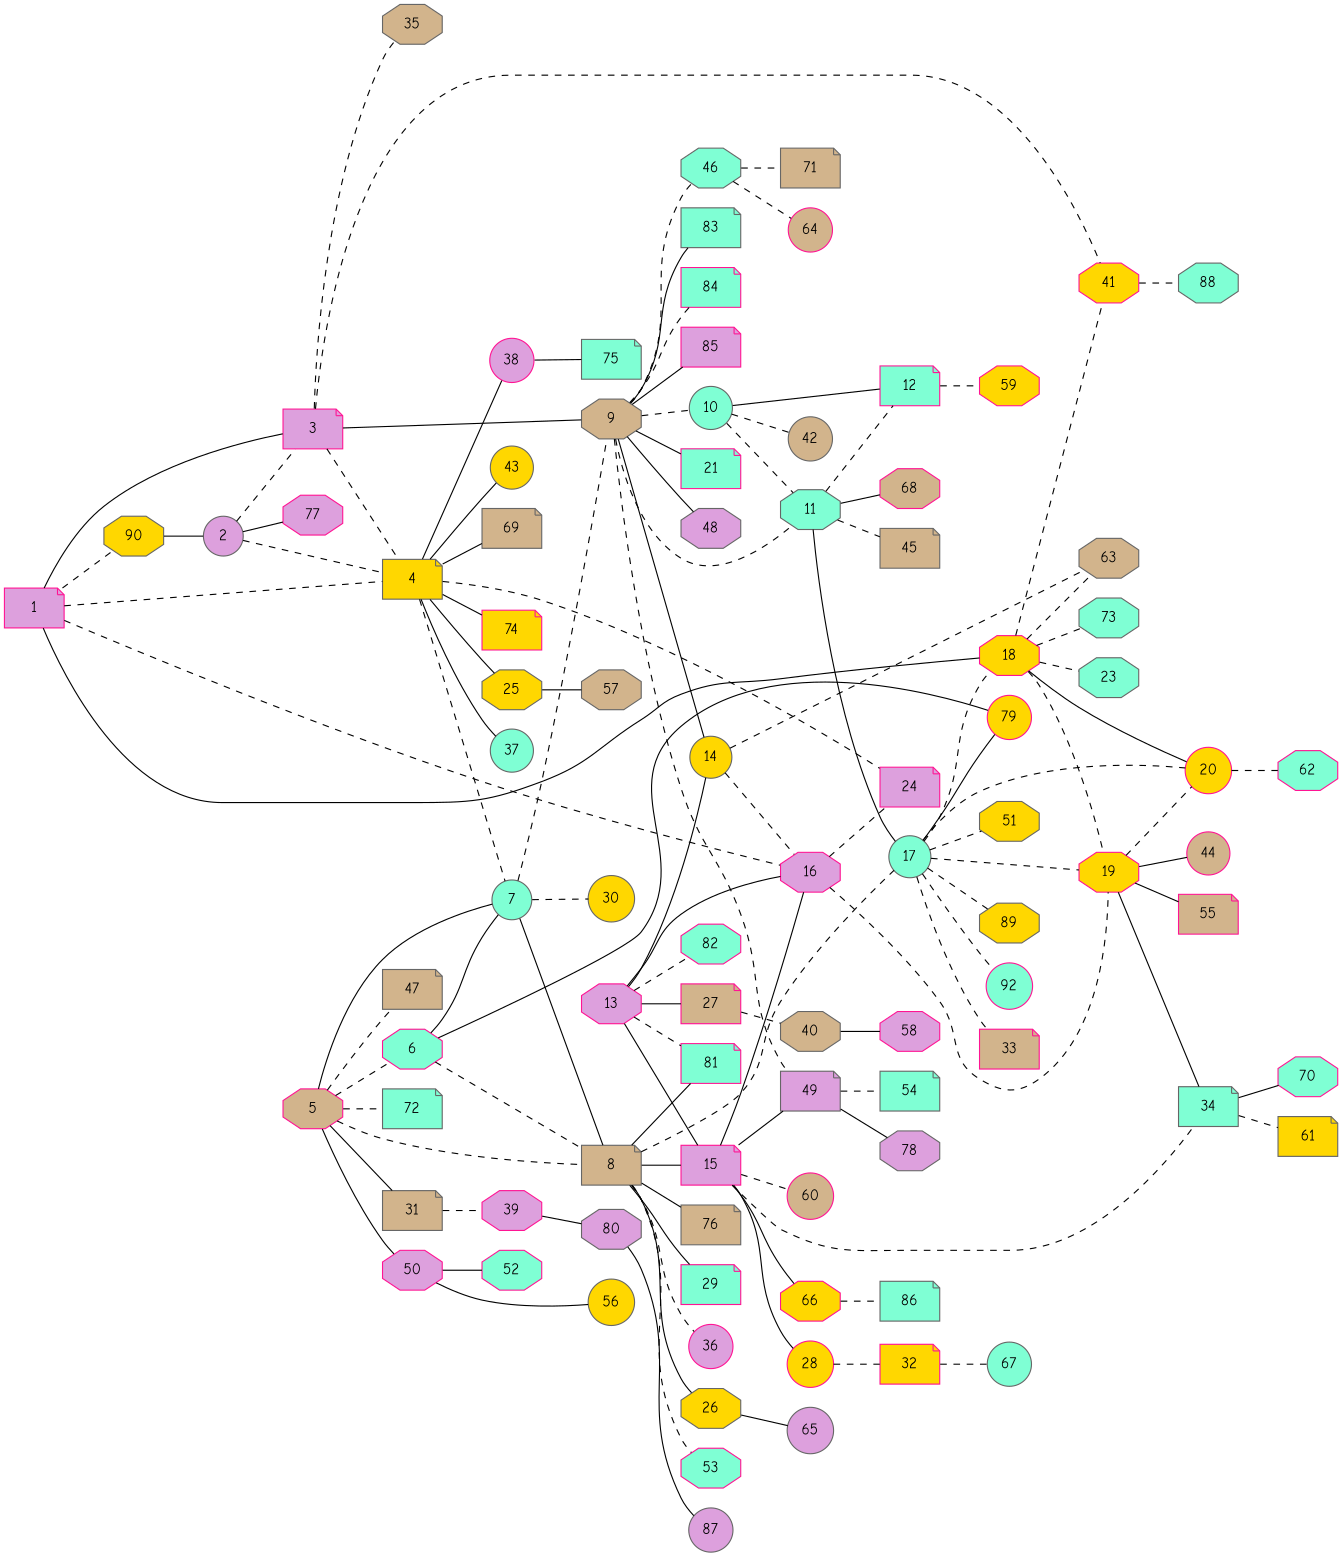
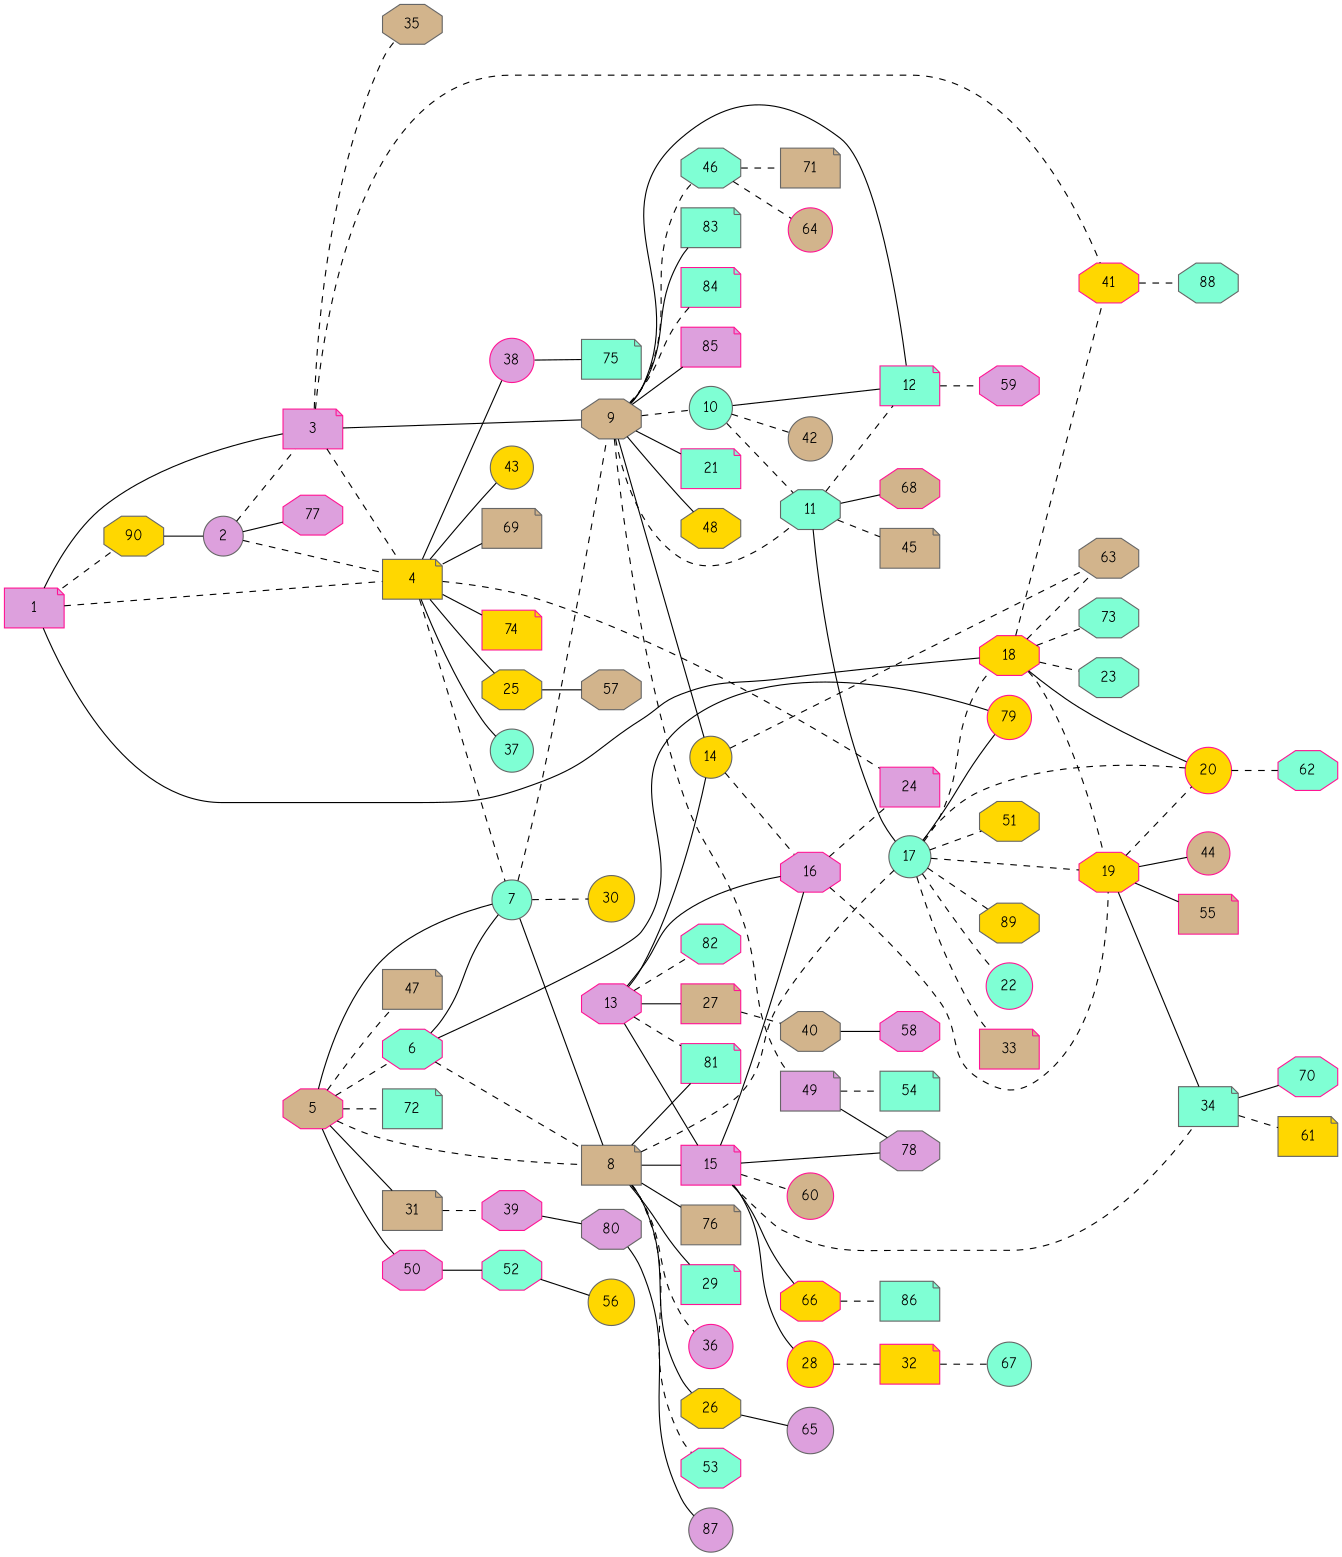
none -> (739, 107)
(1009, 386) -> (1009, 386)
(711, 528) -> (711, 528)
(417, 759) -> none
(1009, 986) -> (1009, 986)
(761, 1128) -> (810, 1158)
(510, 1304) -> (565, 1287)
